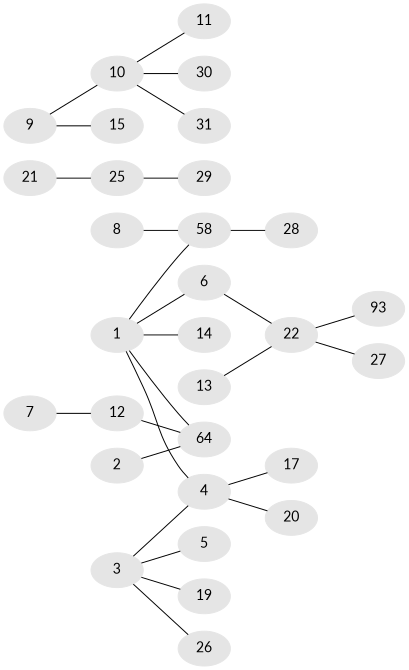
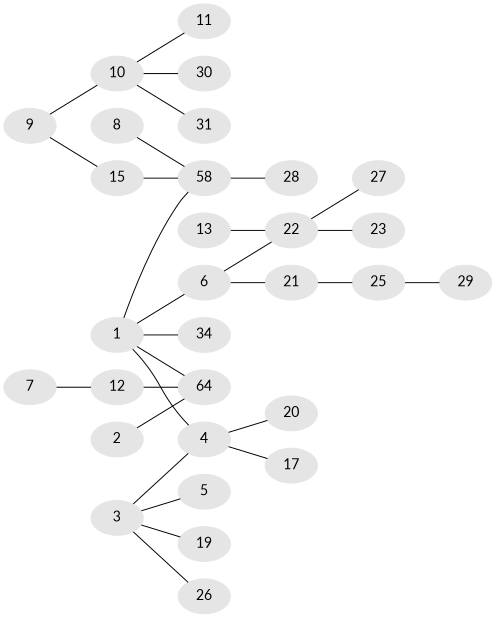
none -> (161, 178)
none -> (248, 283)
(379, 309) -> (379, 230)
(204, 335) -> (204, 335)
